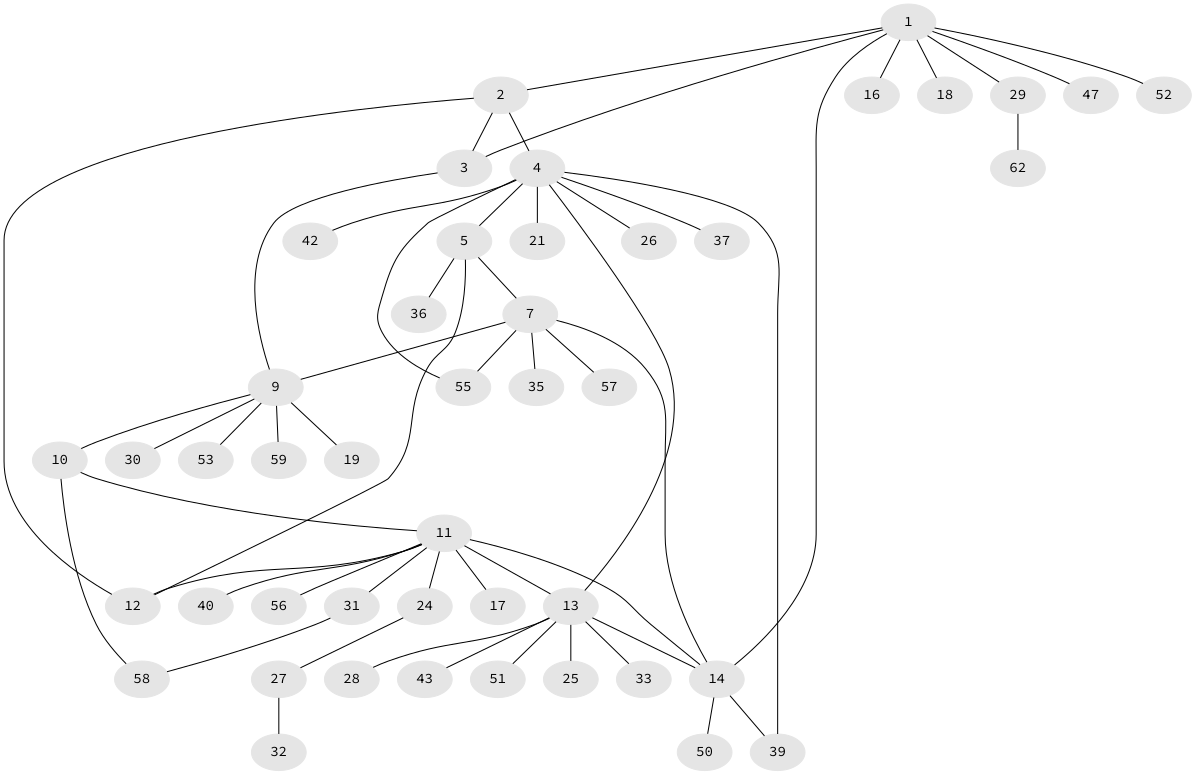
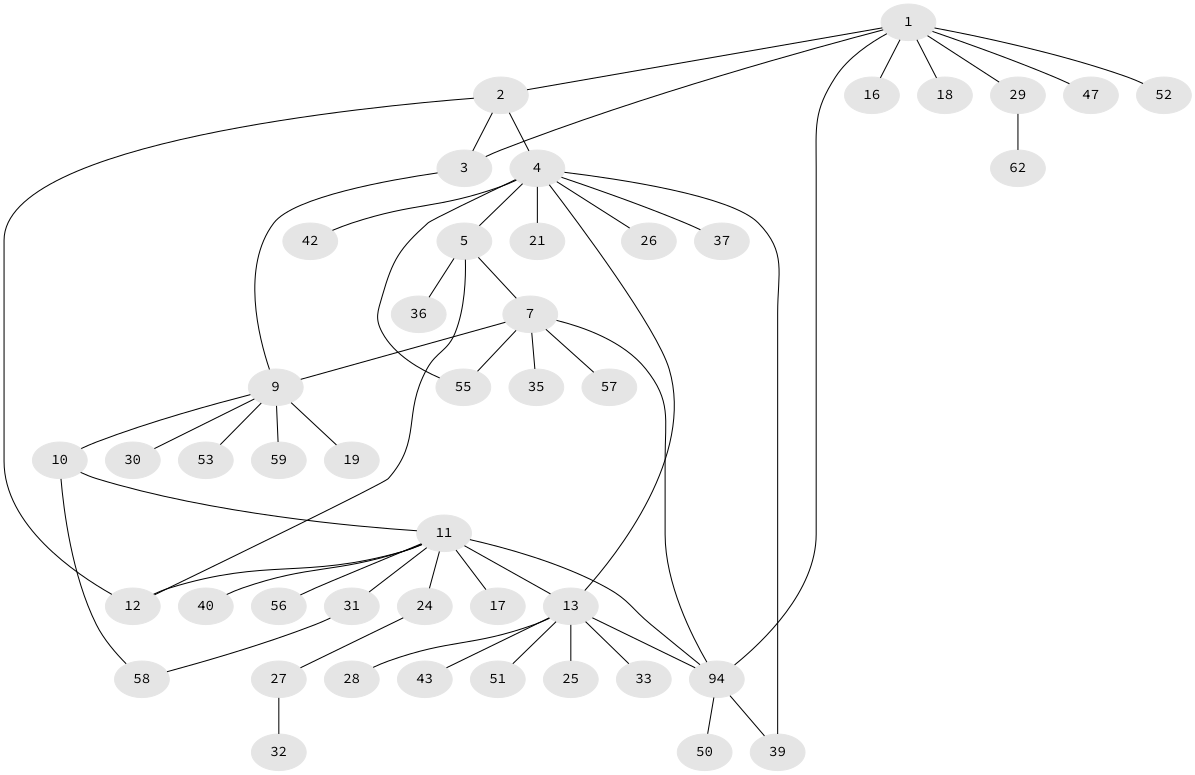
(717, 679) -> (717, 679)
